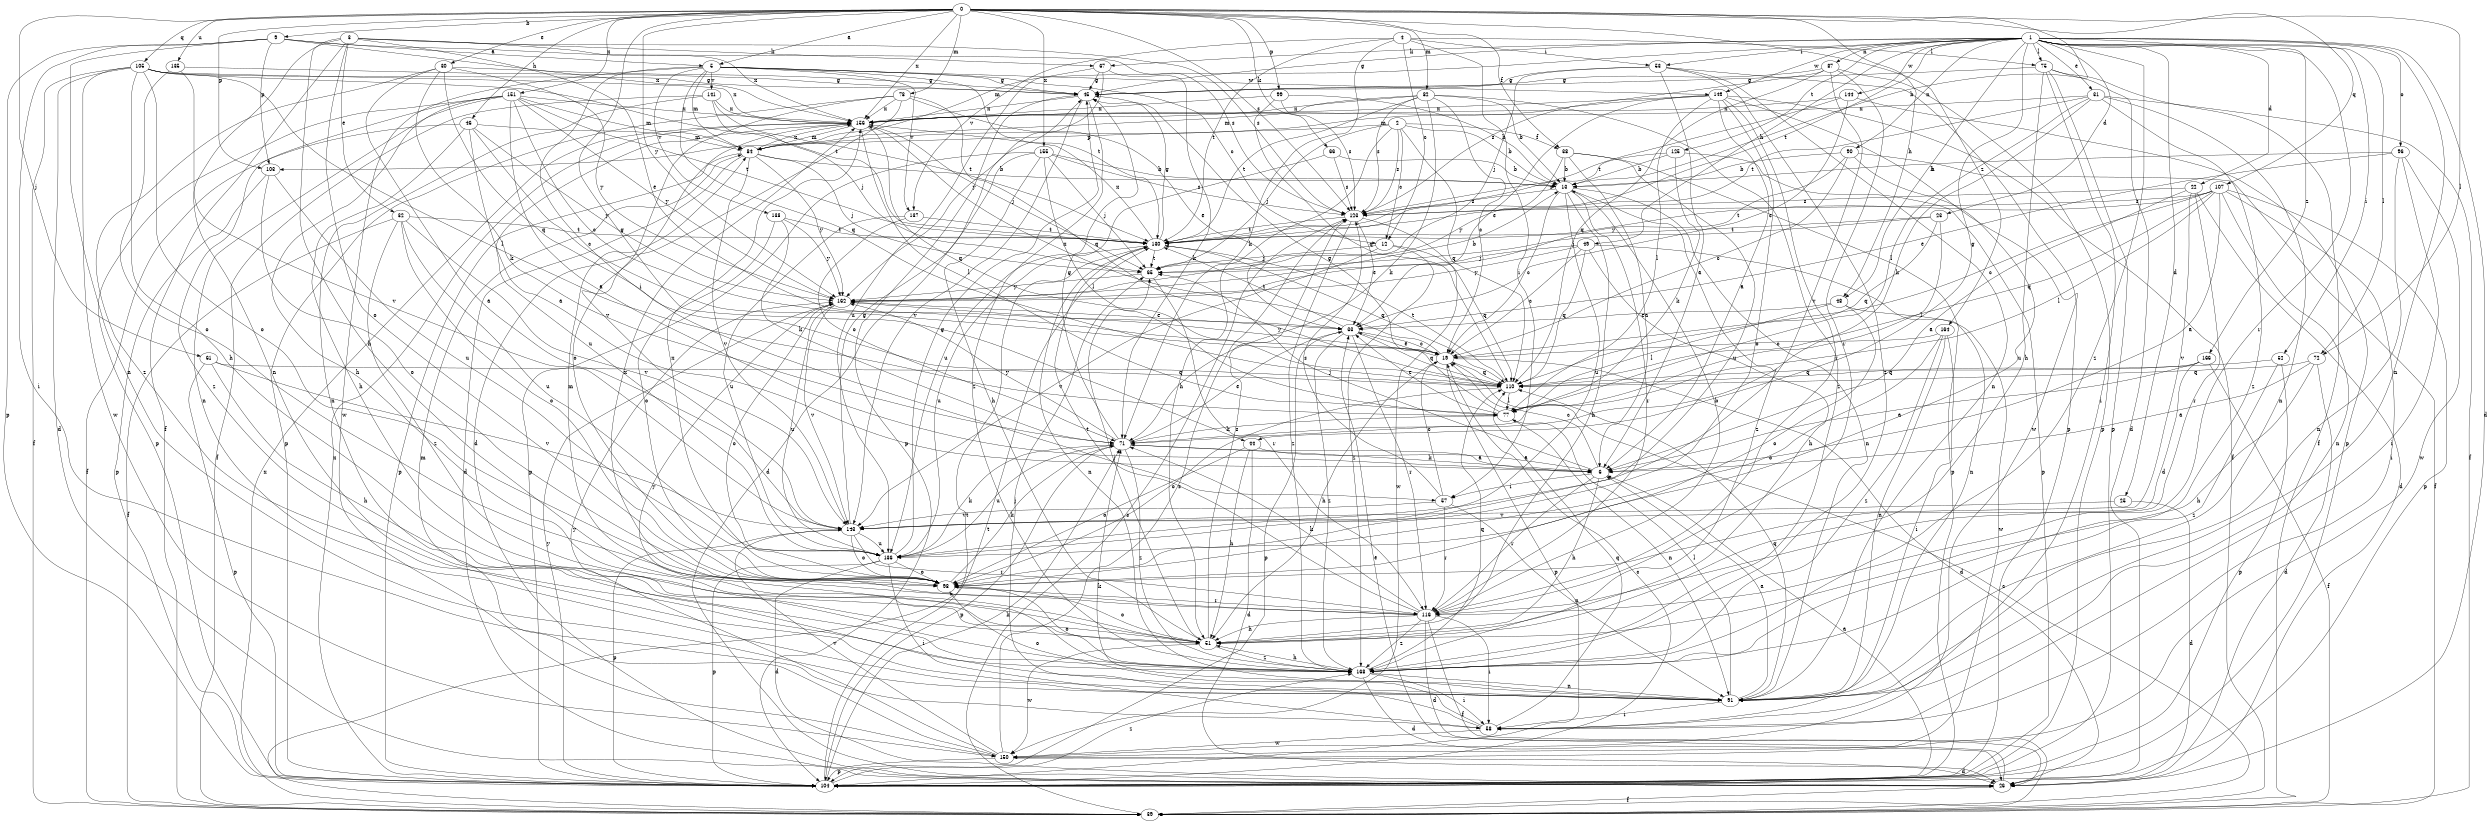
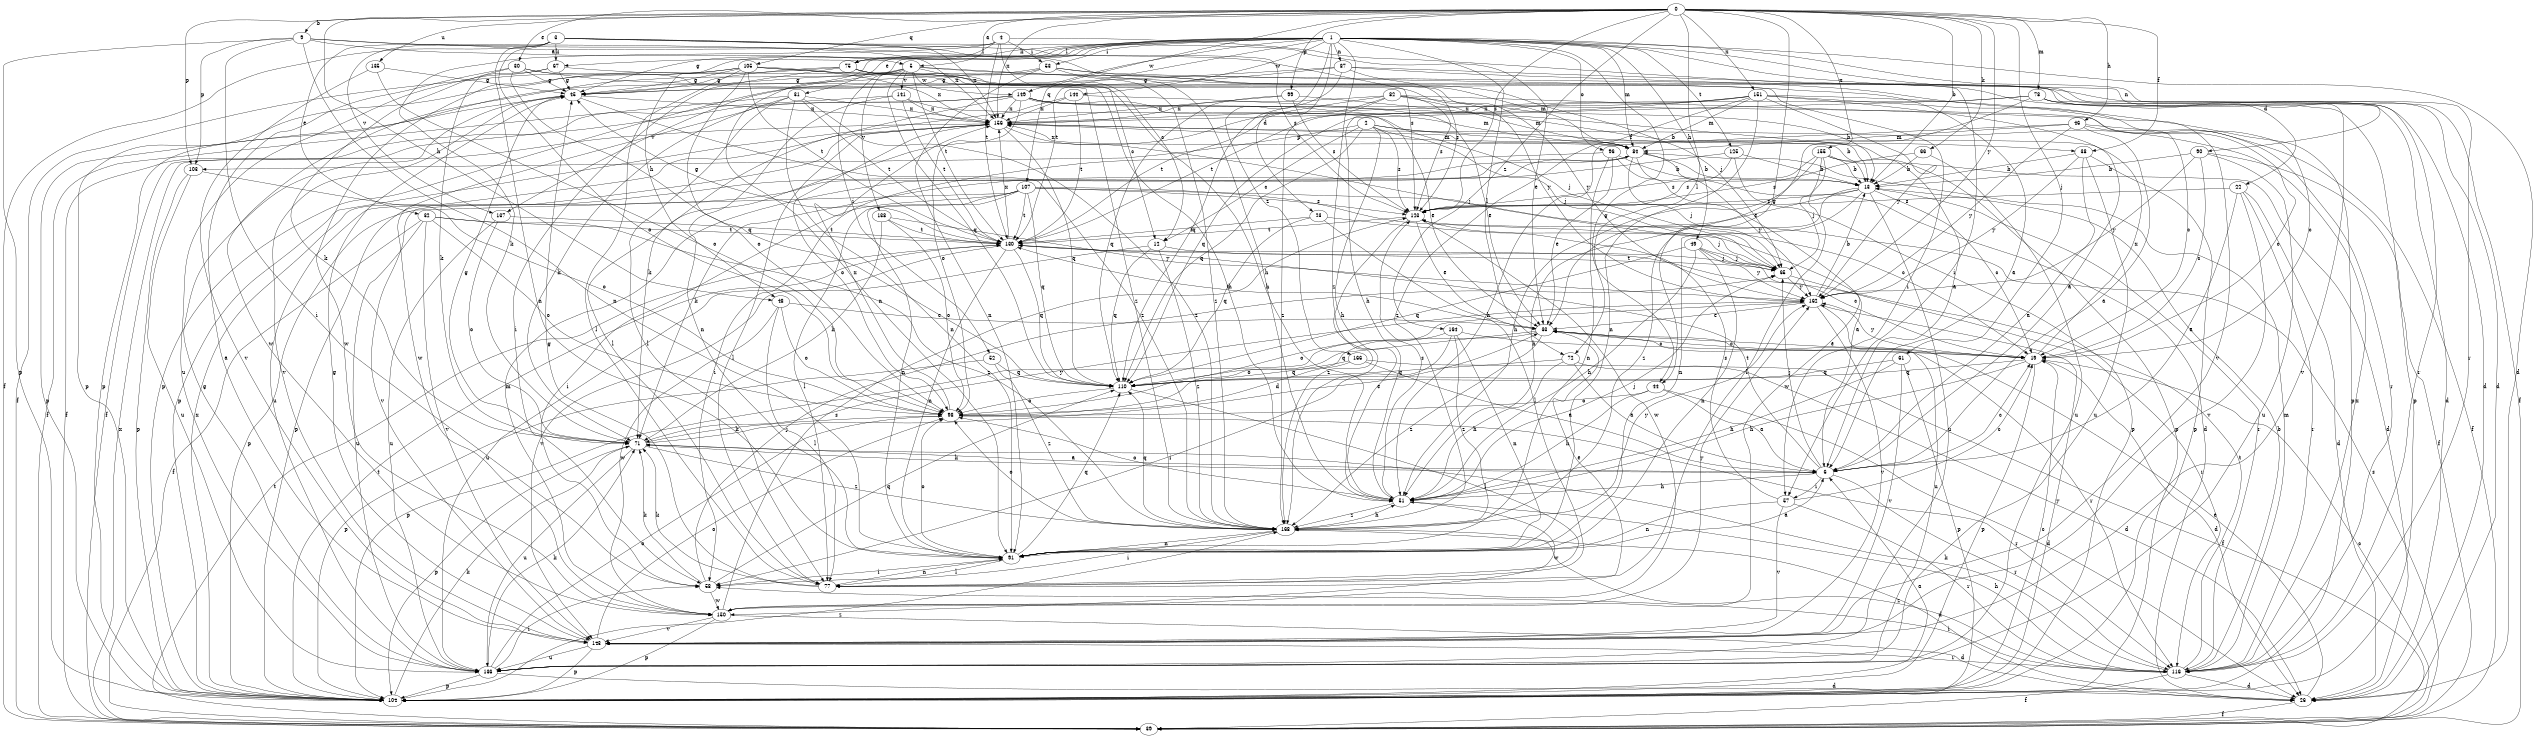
(1309, 20) -> none
(1357, 290) -> (1457, 287)
(2123, 501) -> none
